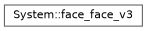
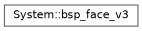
(73, 16) -> (71, 16)
